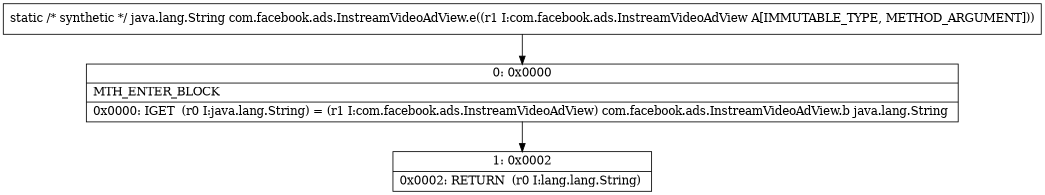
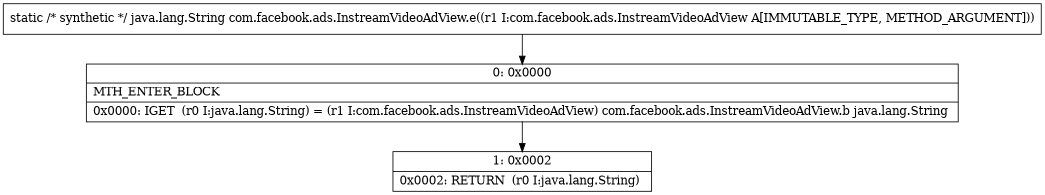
(522, 181) -> (521, 181)
